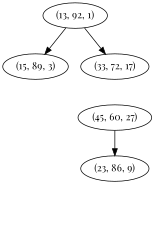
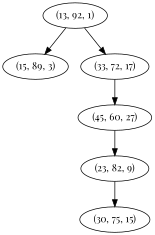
none -> (115, 89)
(115, 169) -> (115, 169)
none -> (115, 220)
